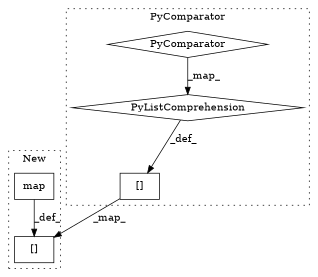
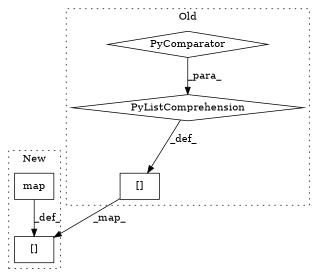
(188, 17) -> (188, 17)
(204, 76) -> (205, 76)
